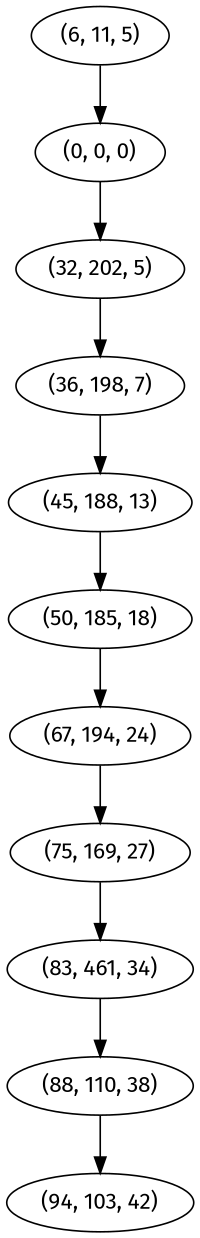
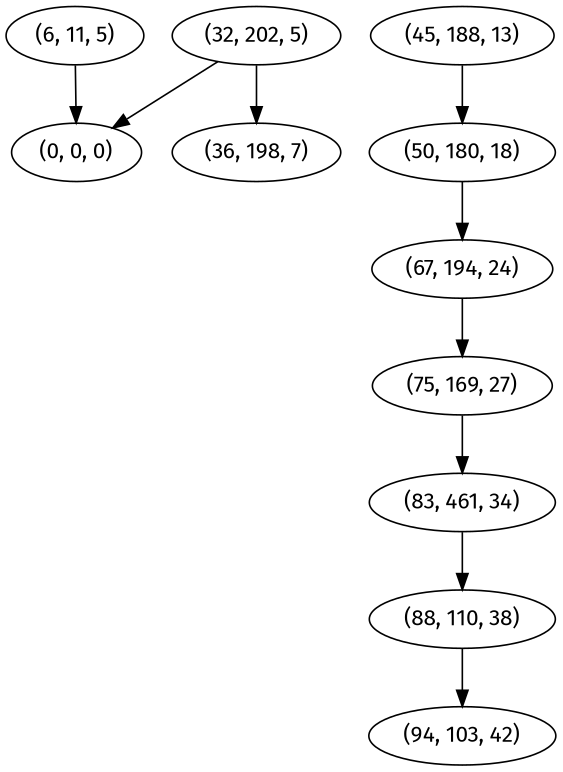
(100, 203) -> (172, 90)
(100, 436) -> none
(100, 619) -> (462, 152)
